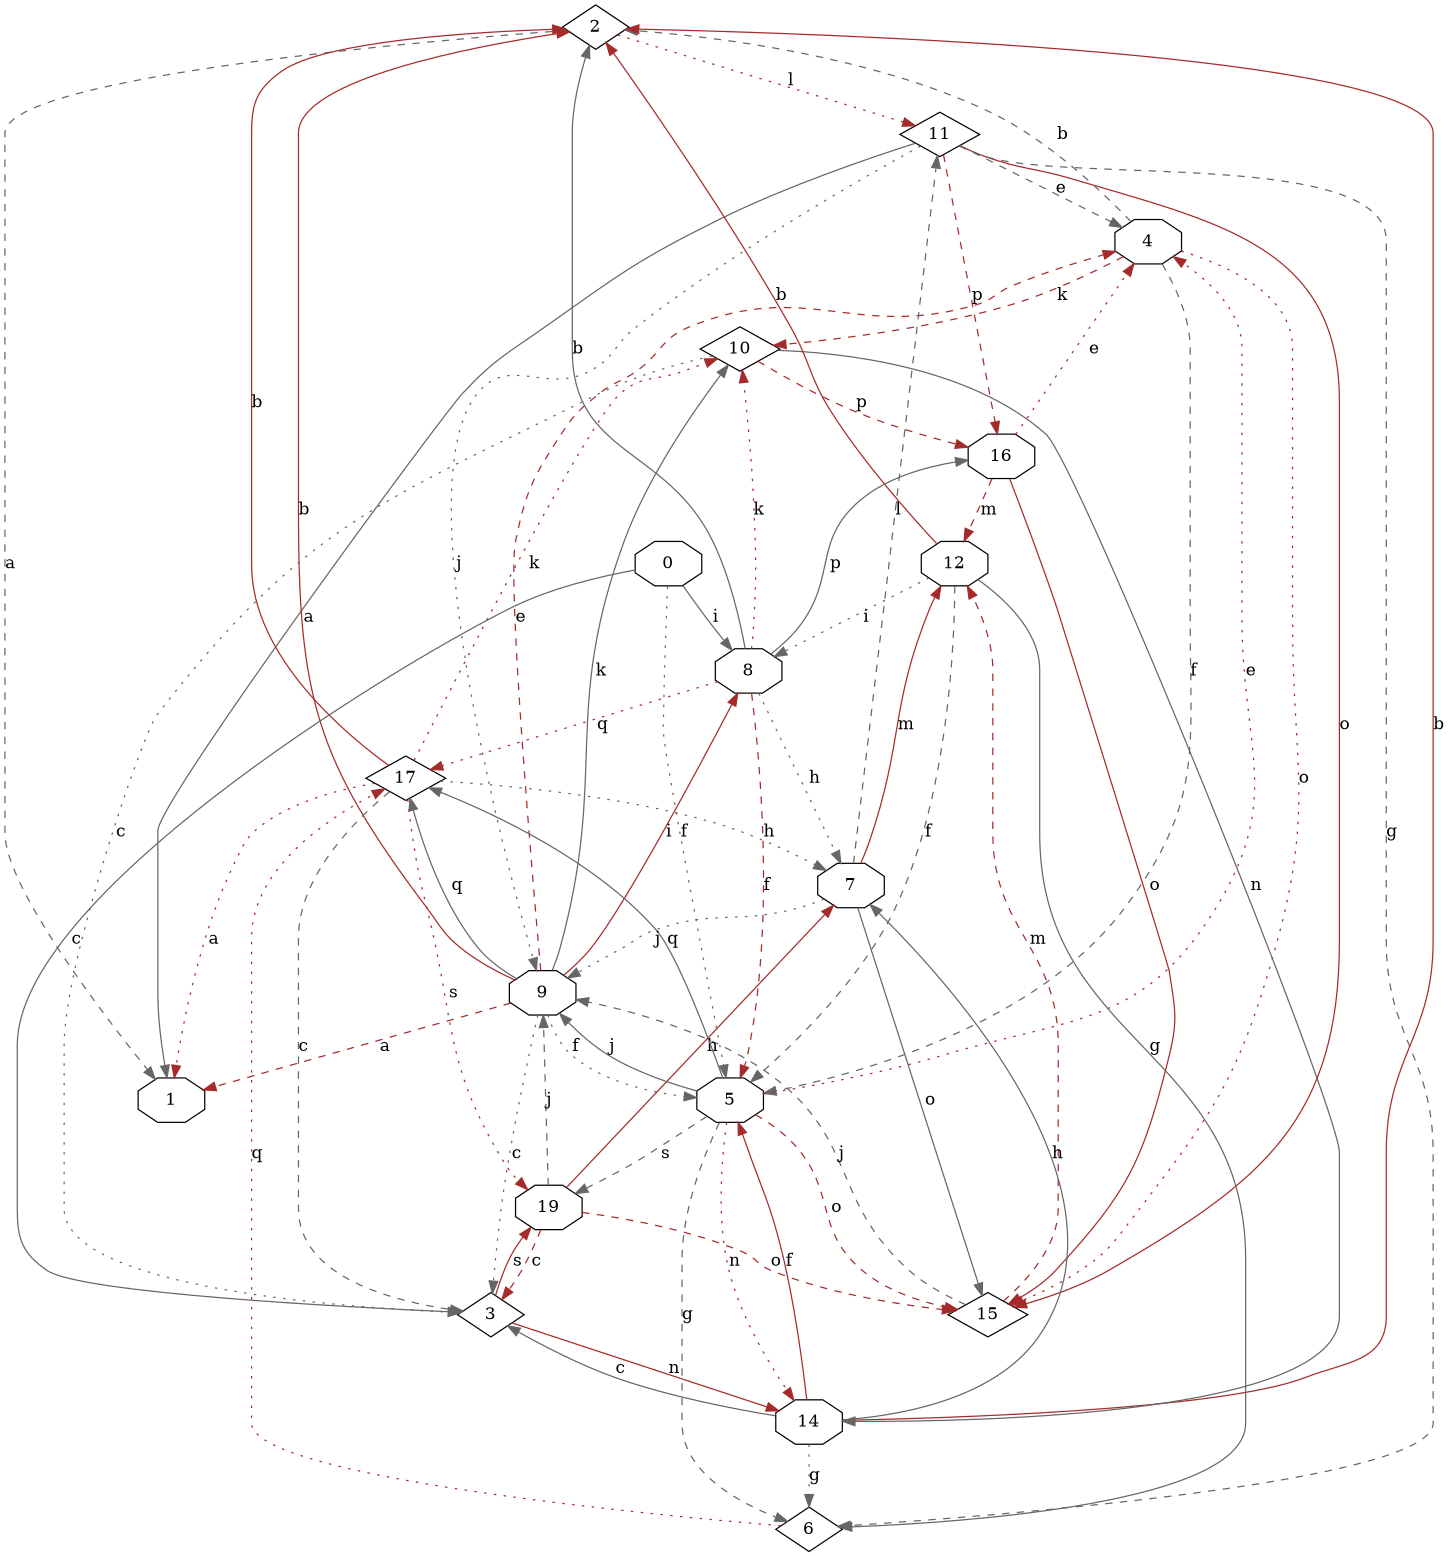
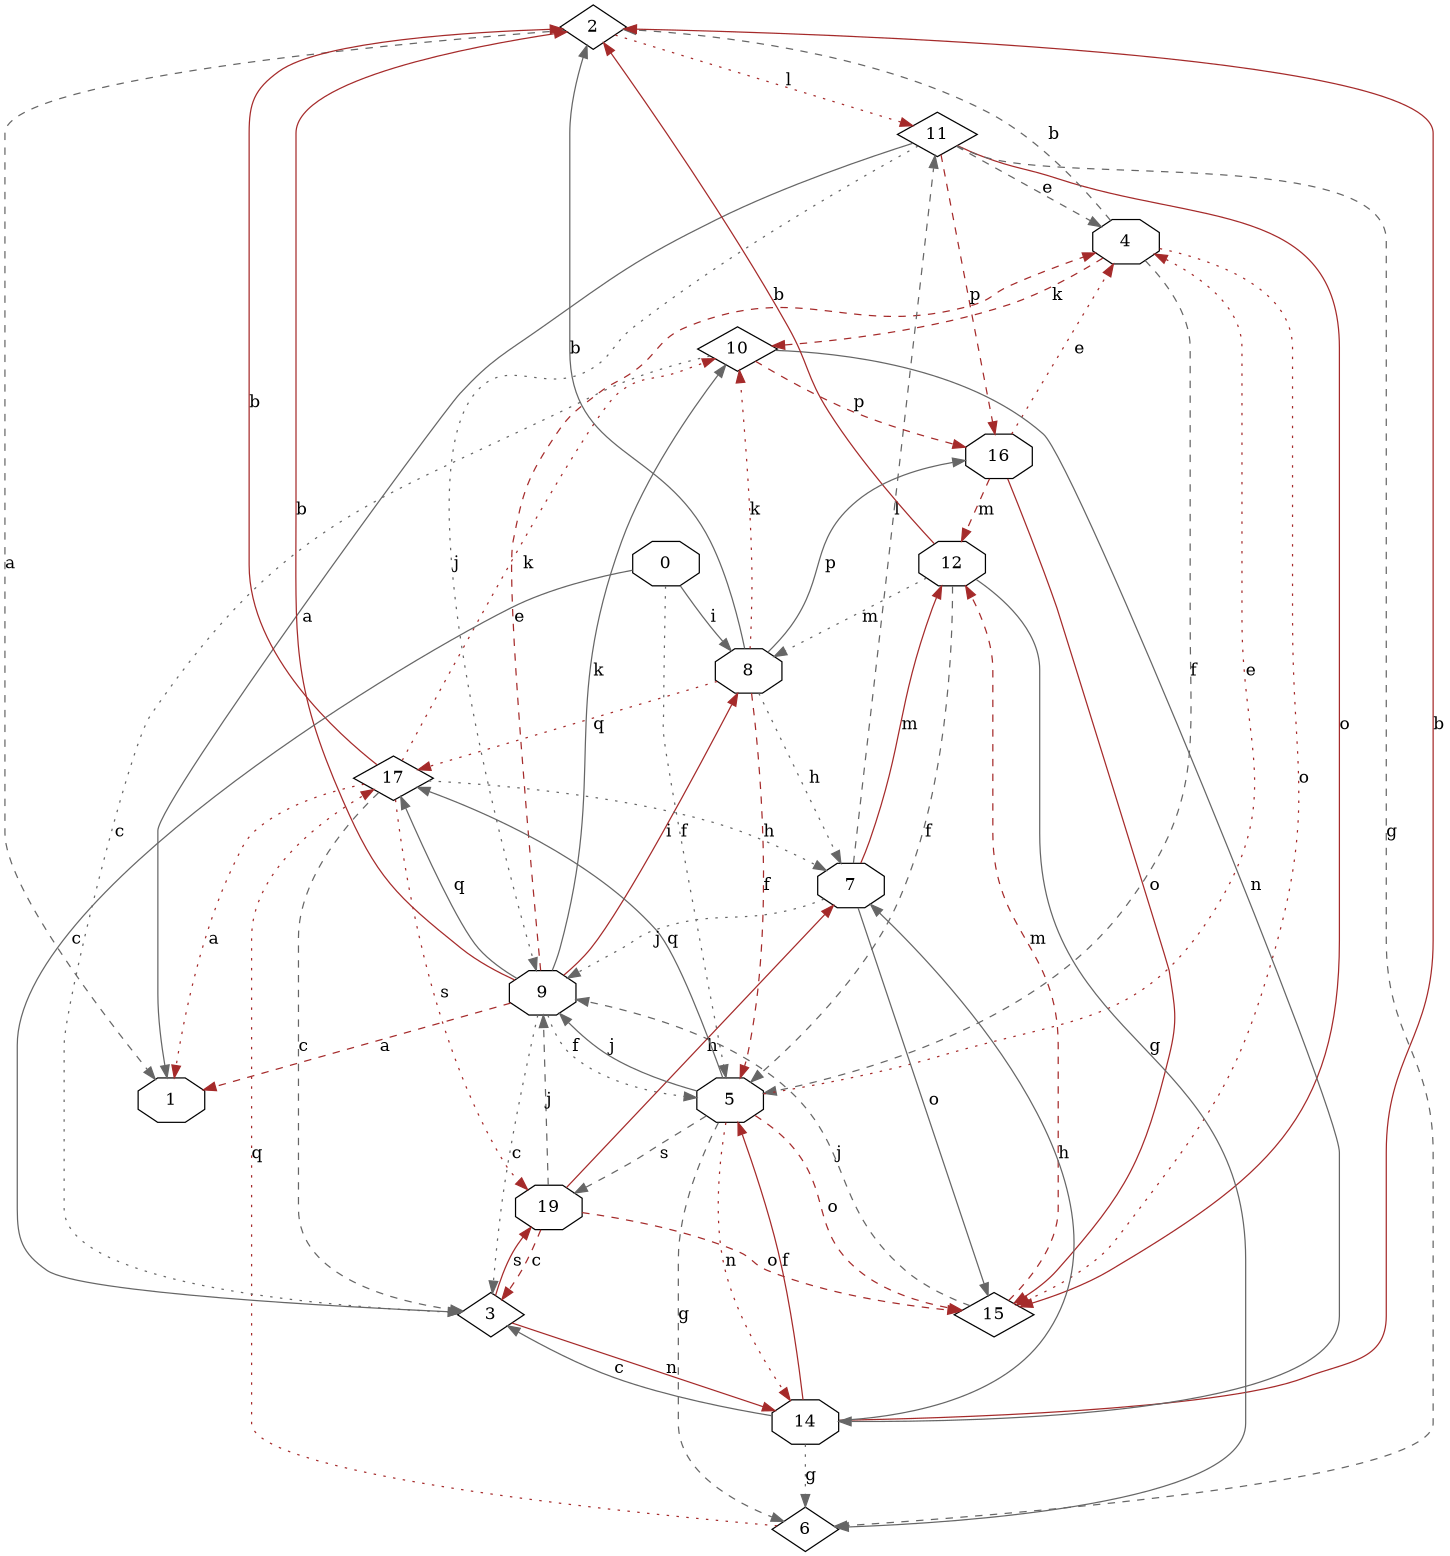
(866, 617) -> (871, 617)
